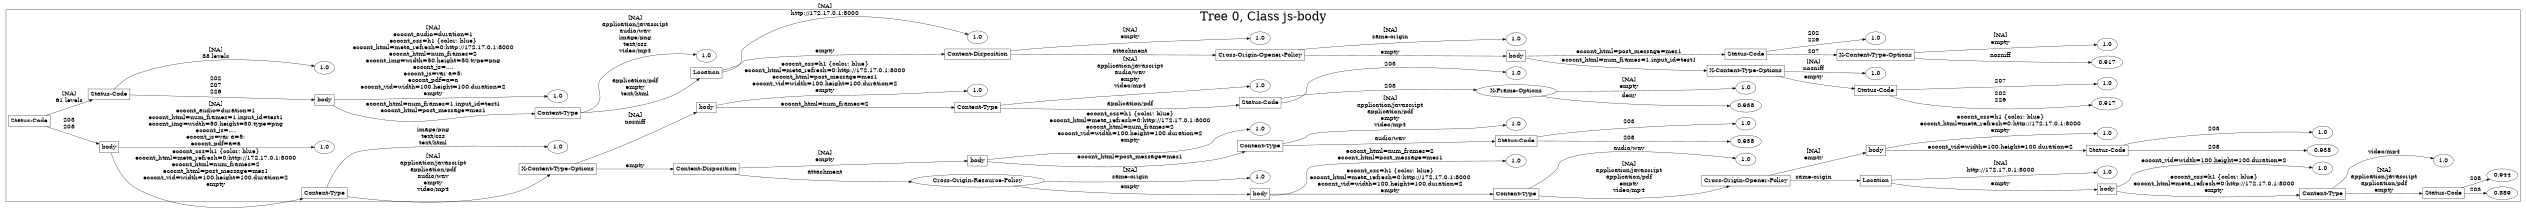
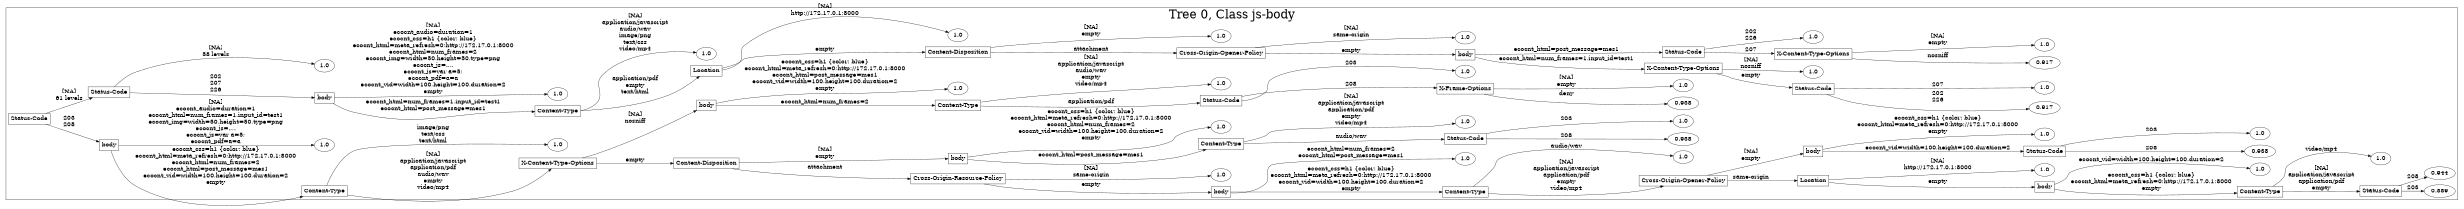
(1516, 91) -> (1465, 89)
(977, 181) -> (958, 179)
